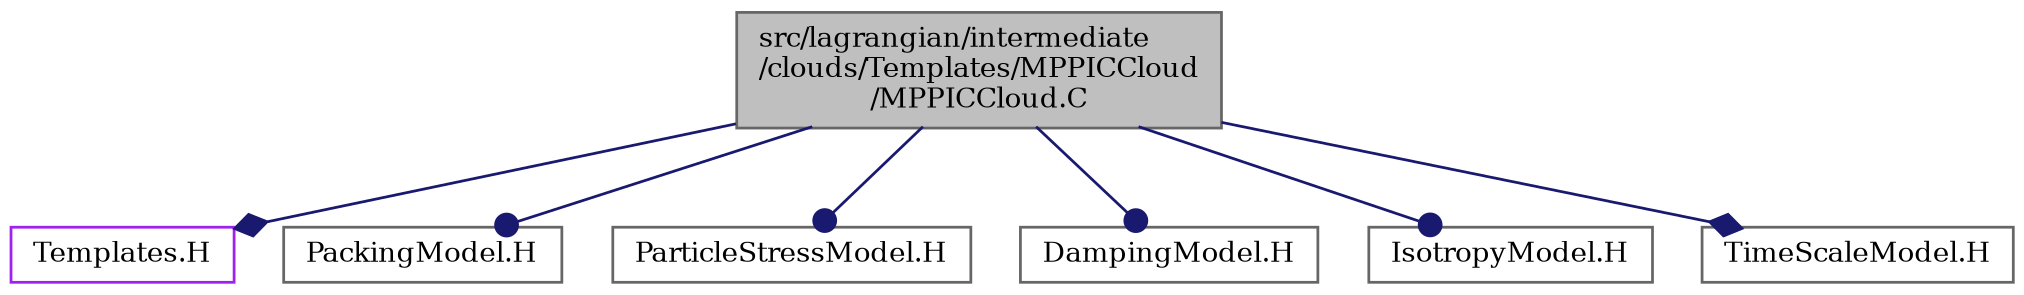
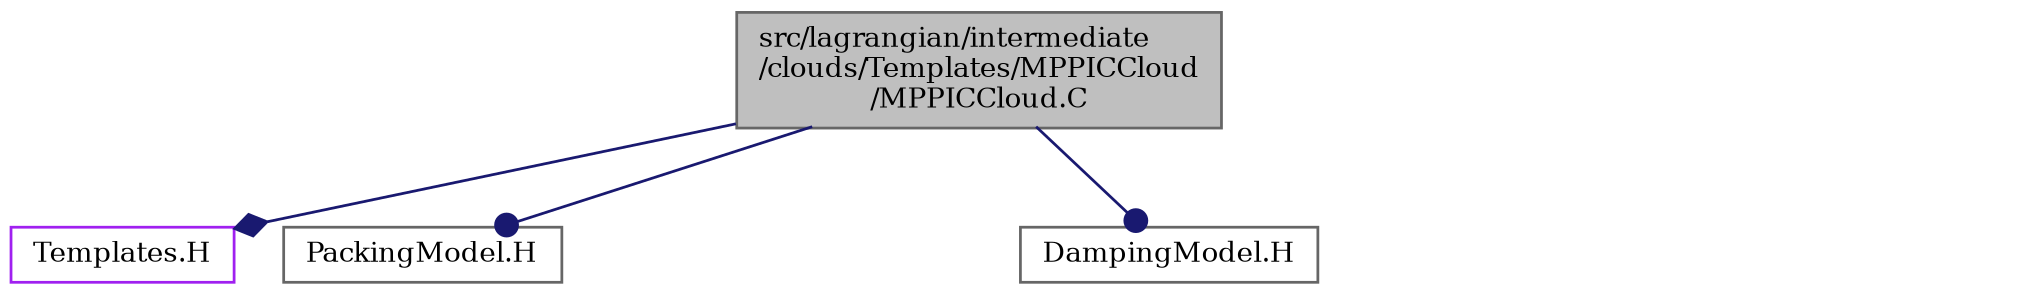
(792, 255) -> none
(1511, 255) -> none
(1858, 255) -> none
